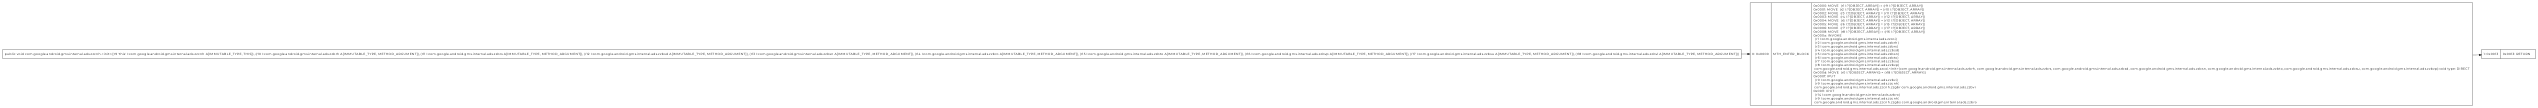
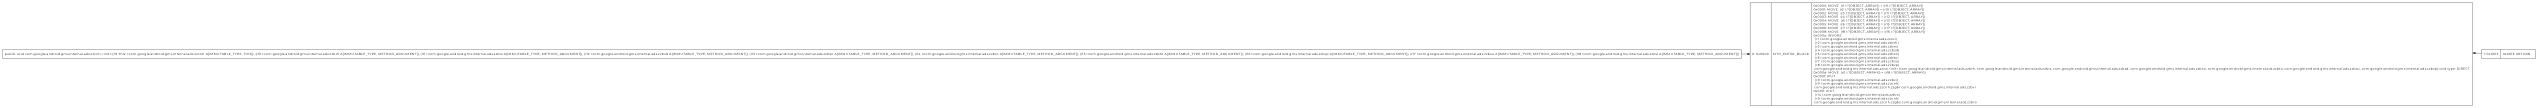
(2476, 55) -> (2478, 53)
